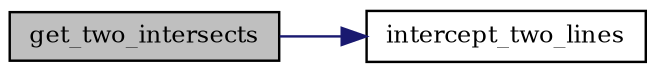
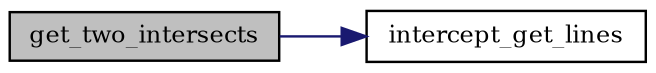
(506, 36) -> (506, 36)
